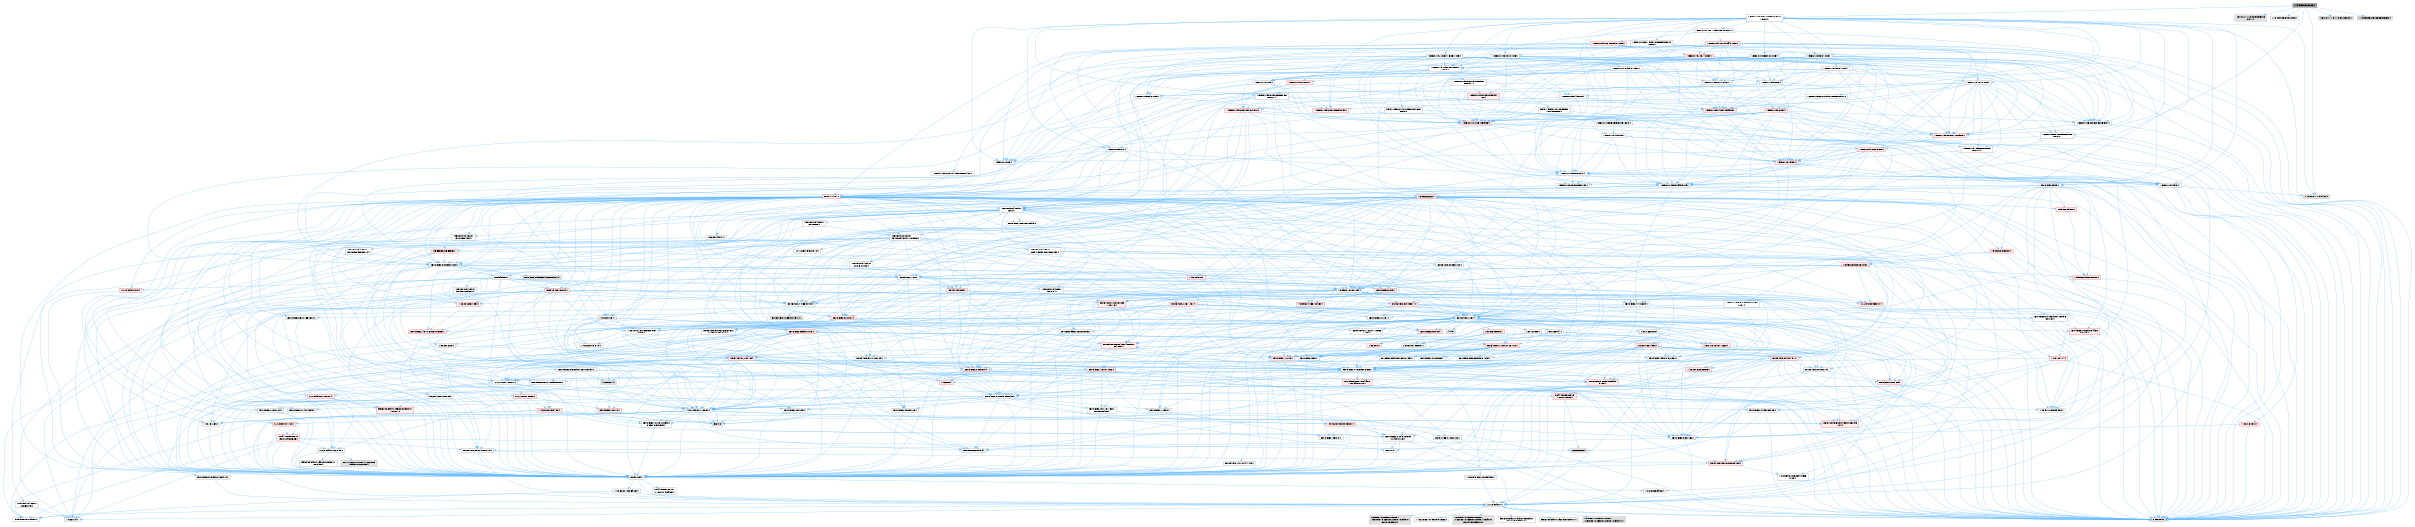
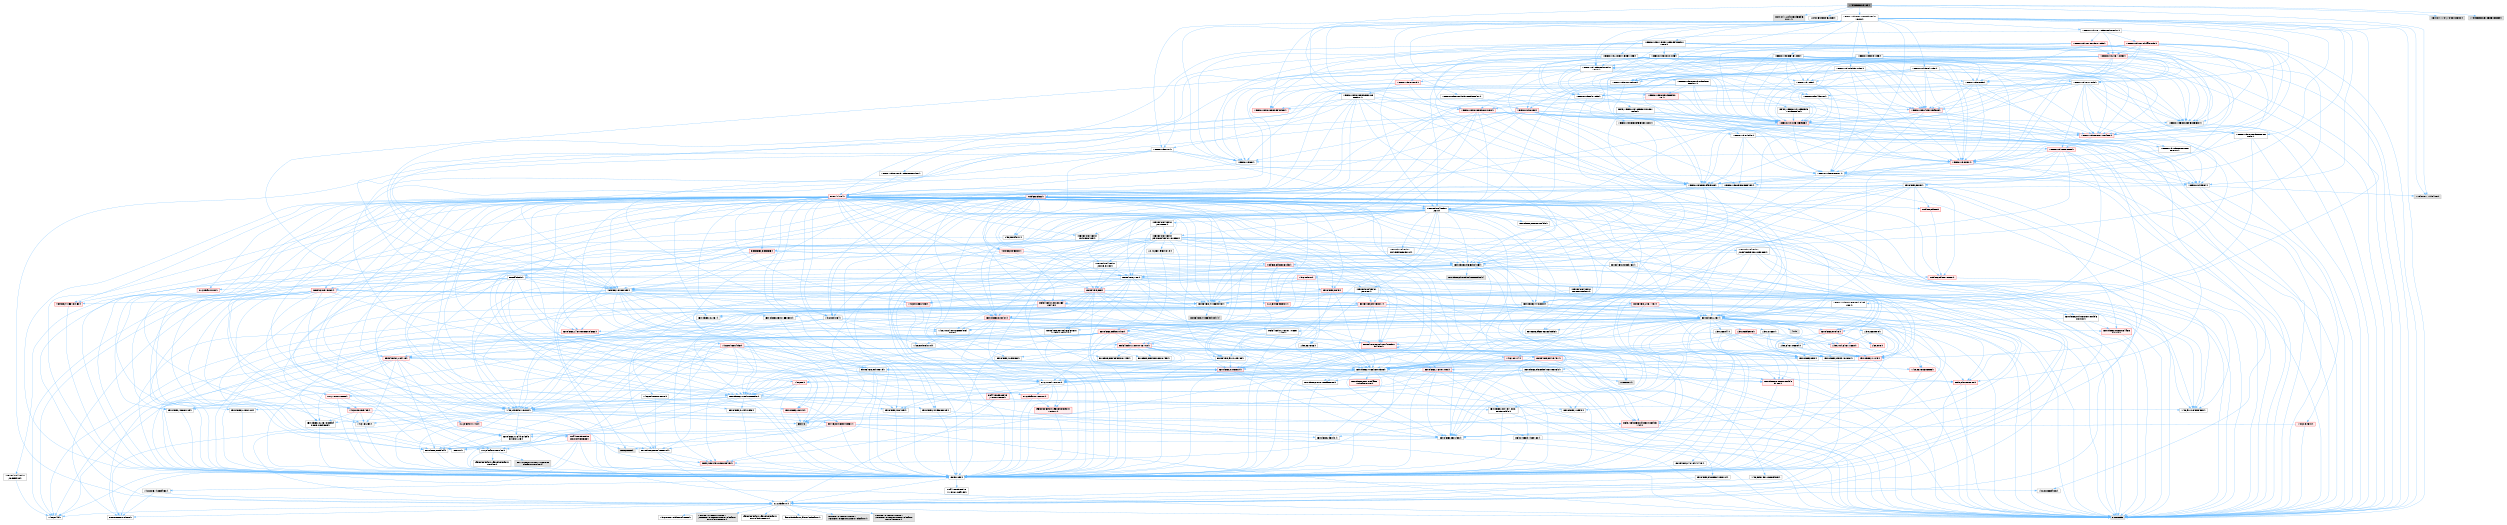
(1793, 477) -> none
